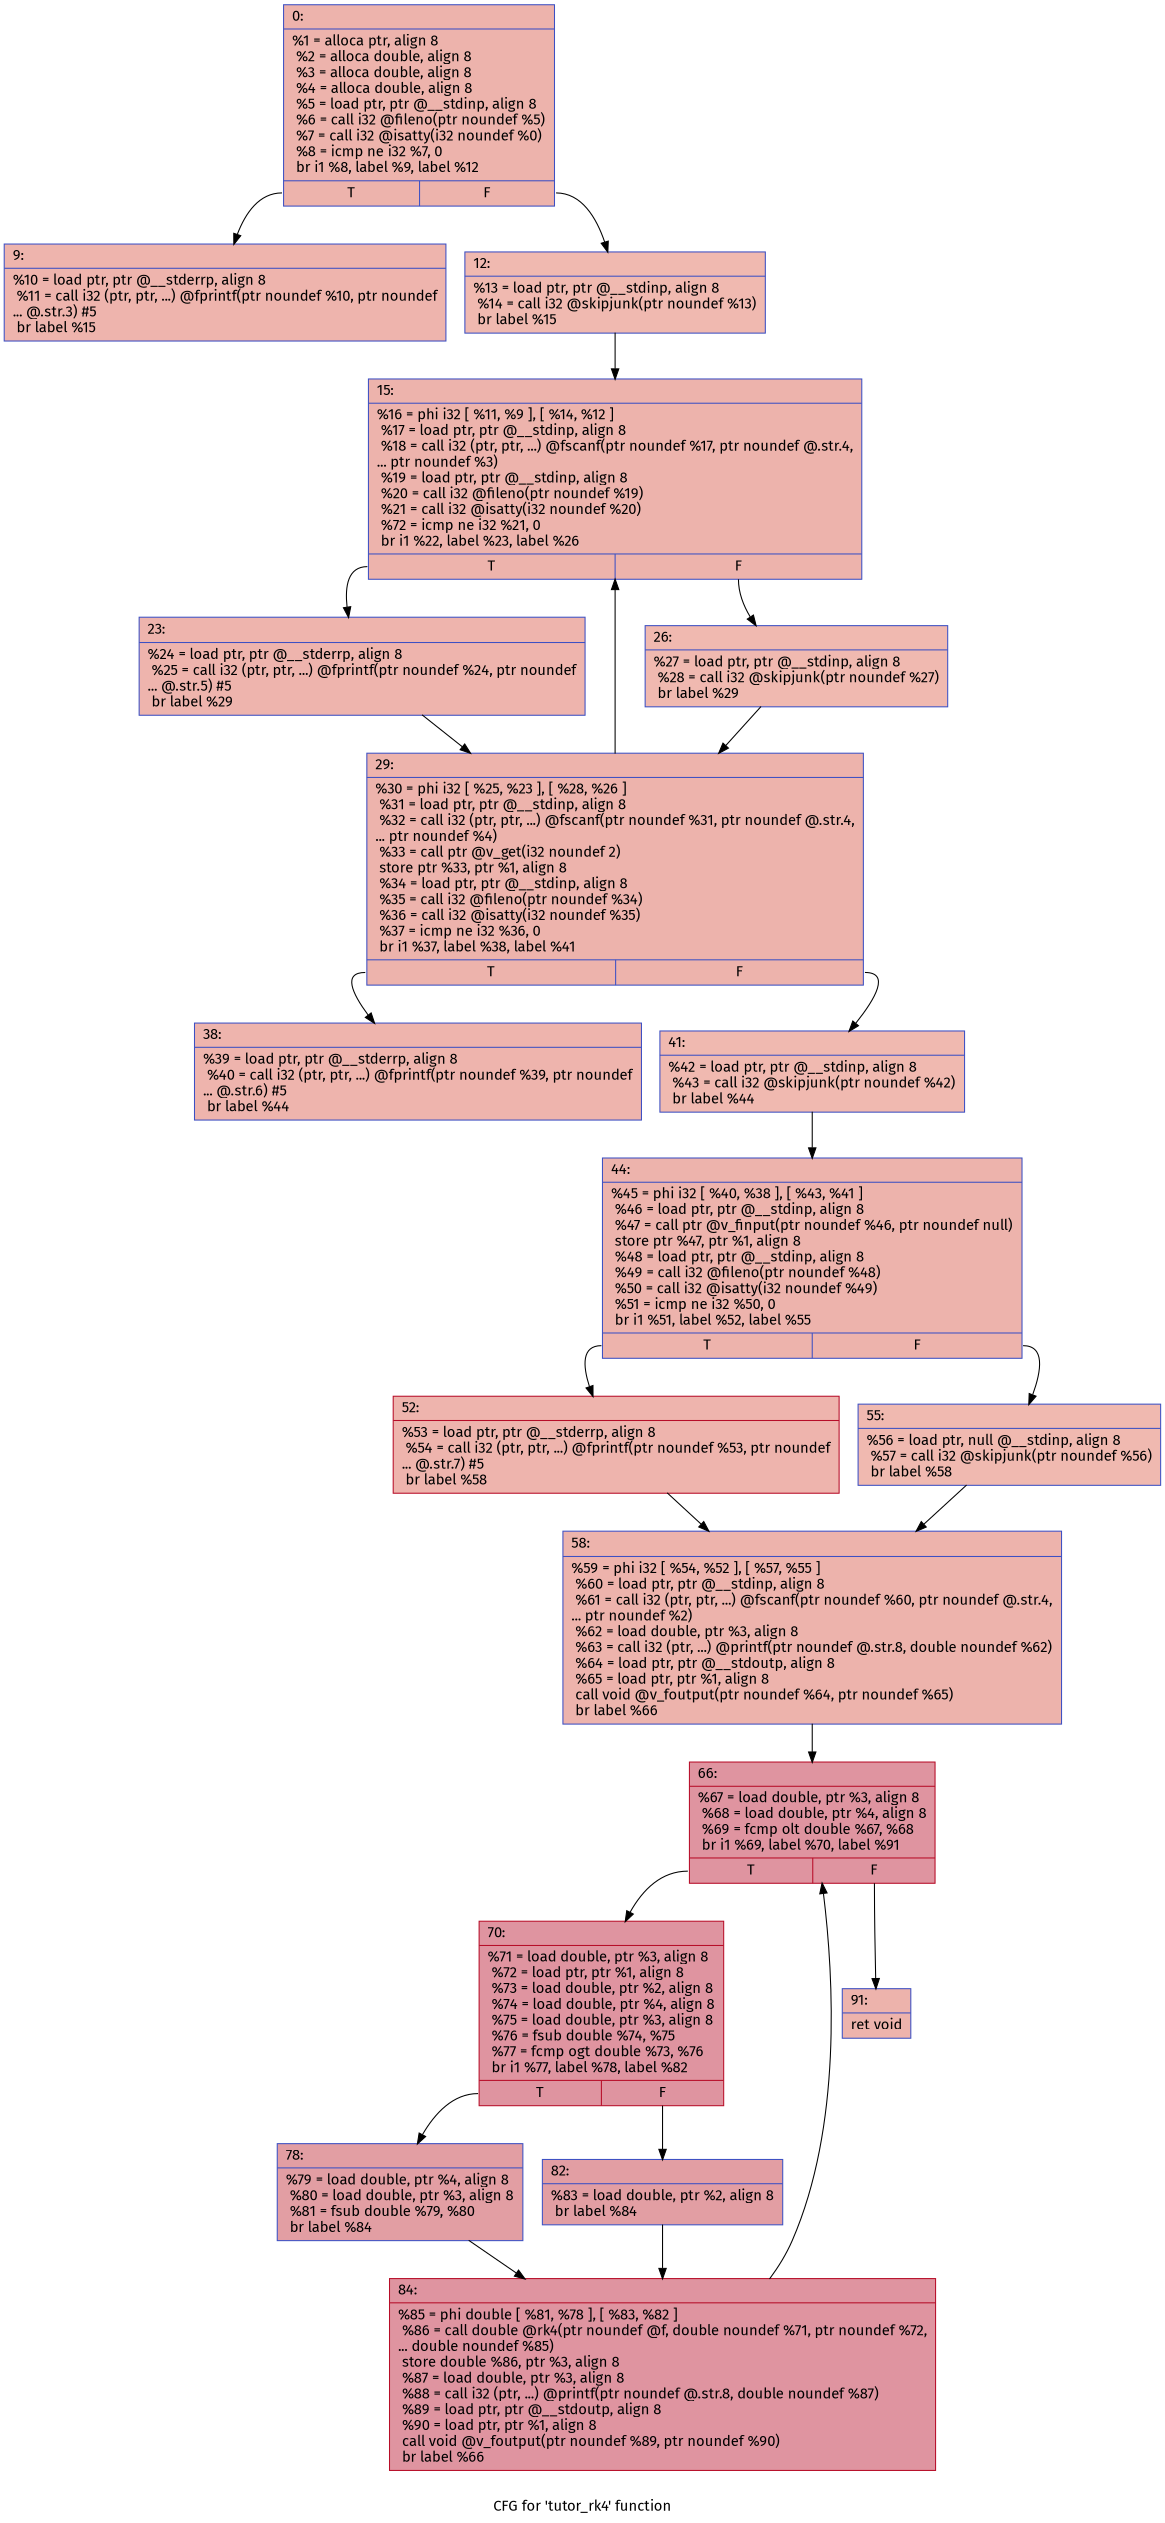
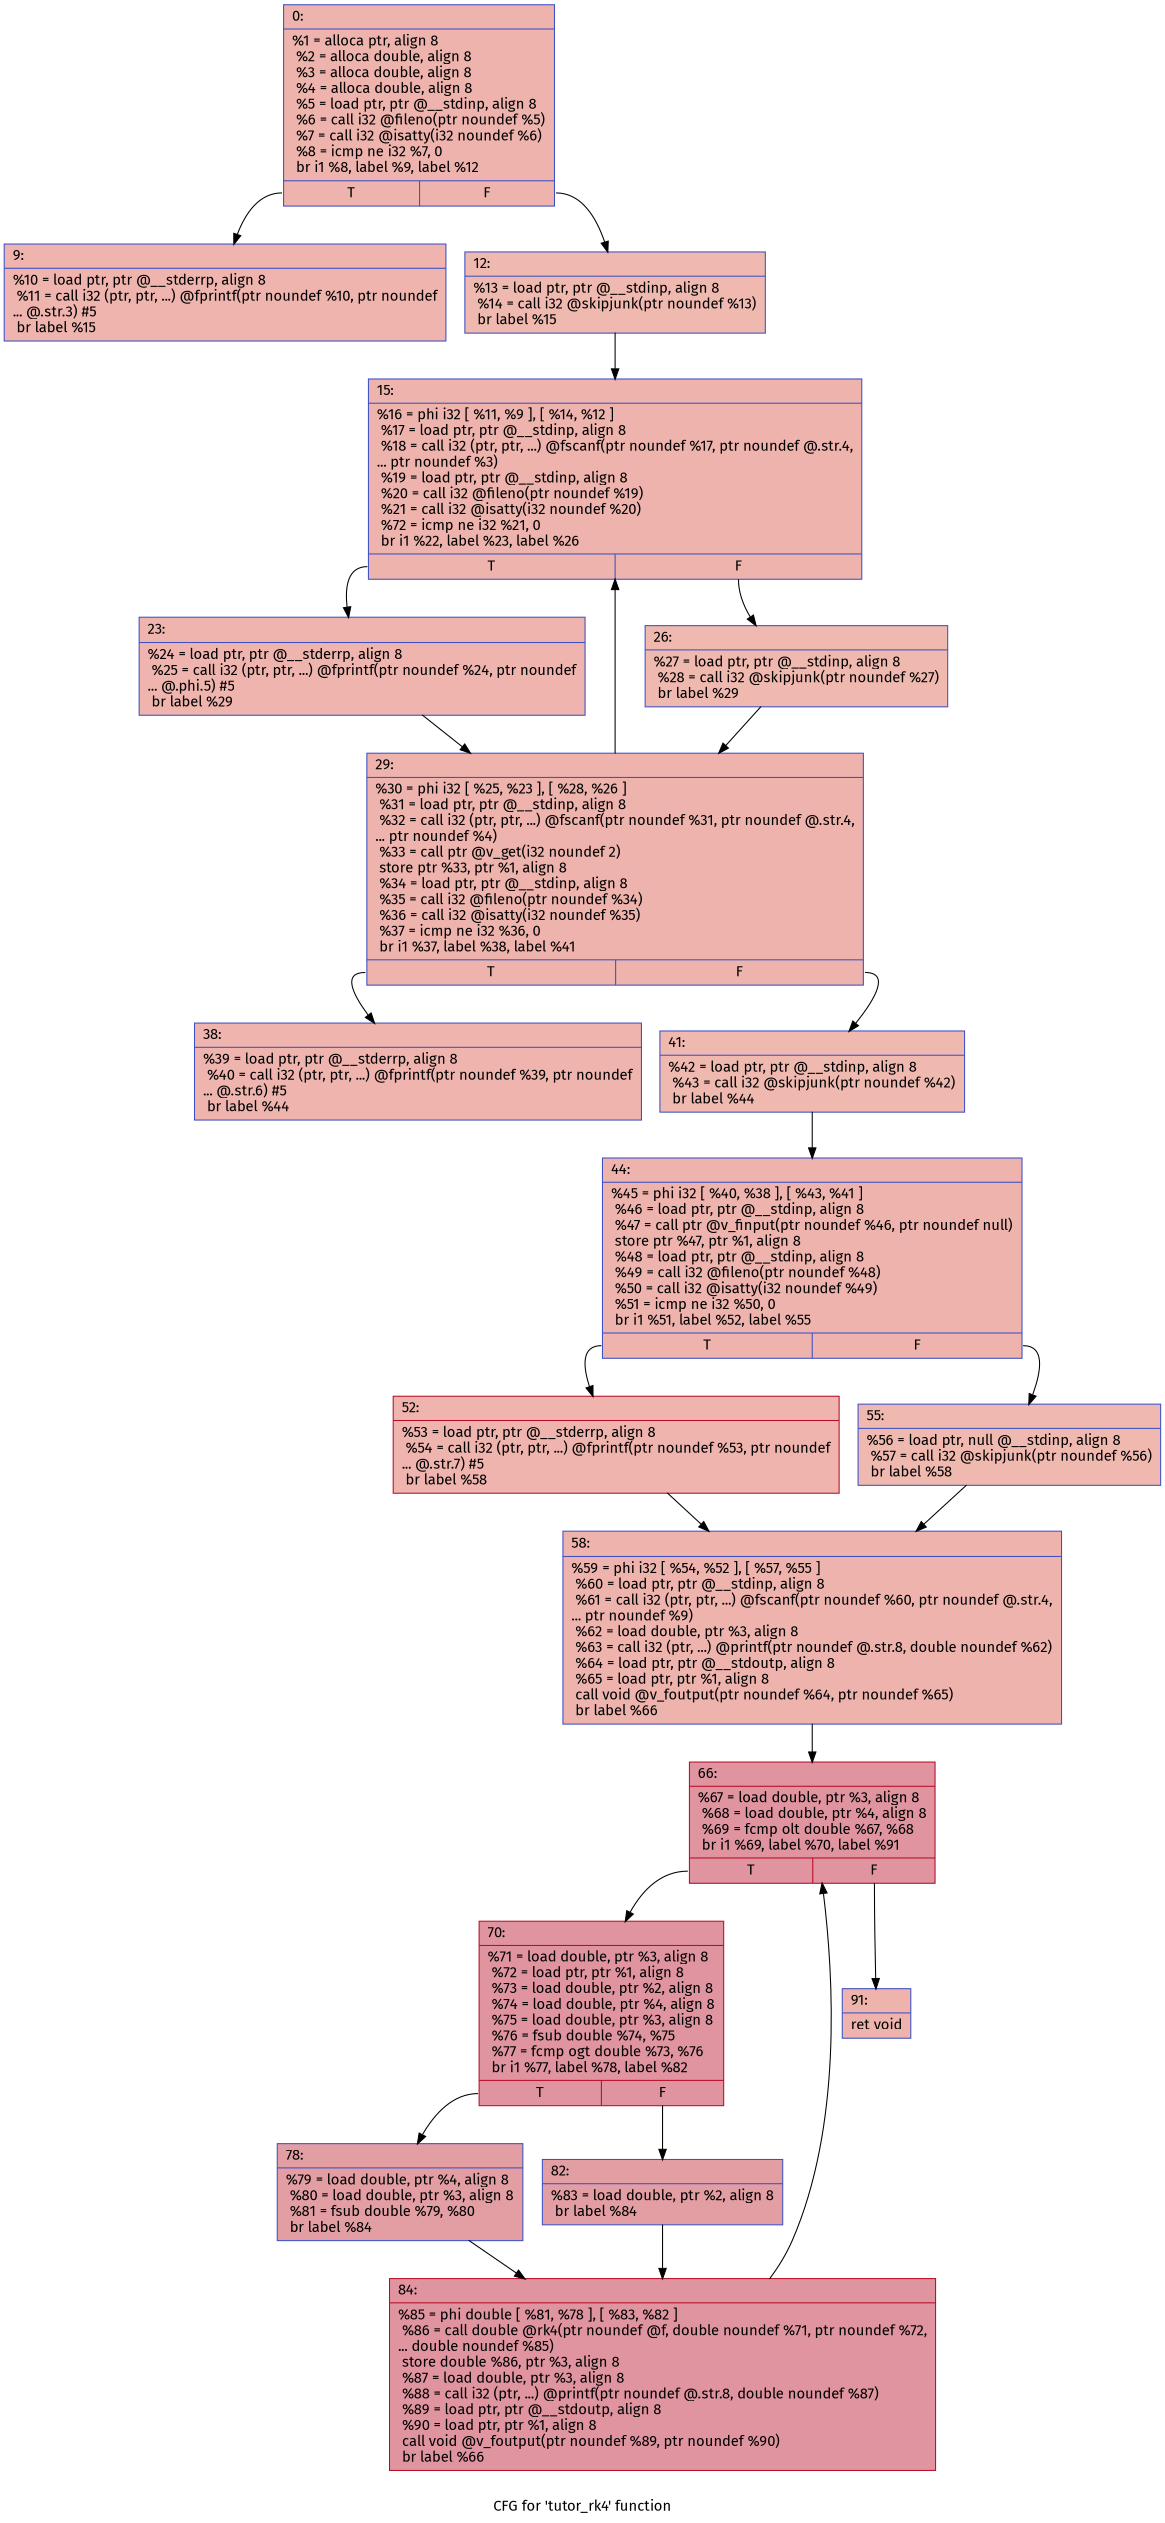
(417, 136) -> (417, 136)
(190, 686) -> (191, 686)
(632, 1616) -> (632, 1616)
